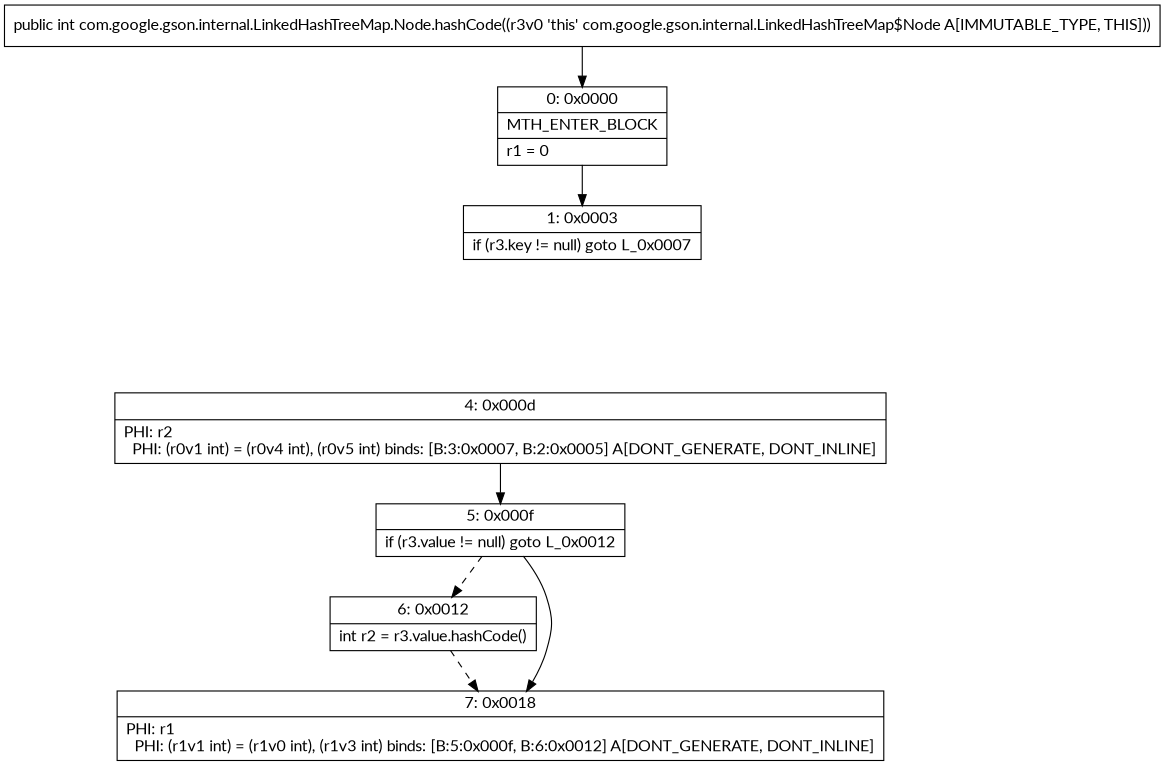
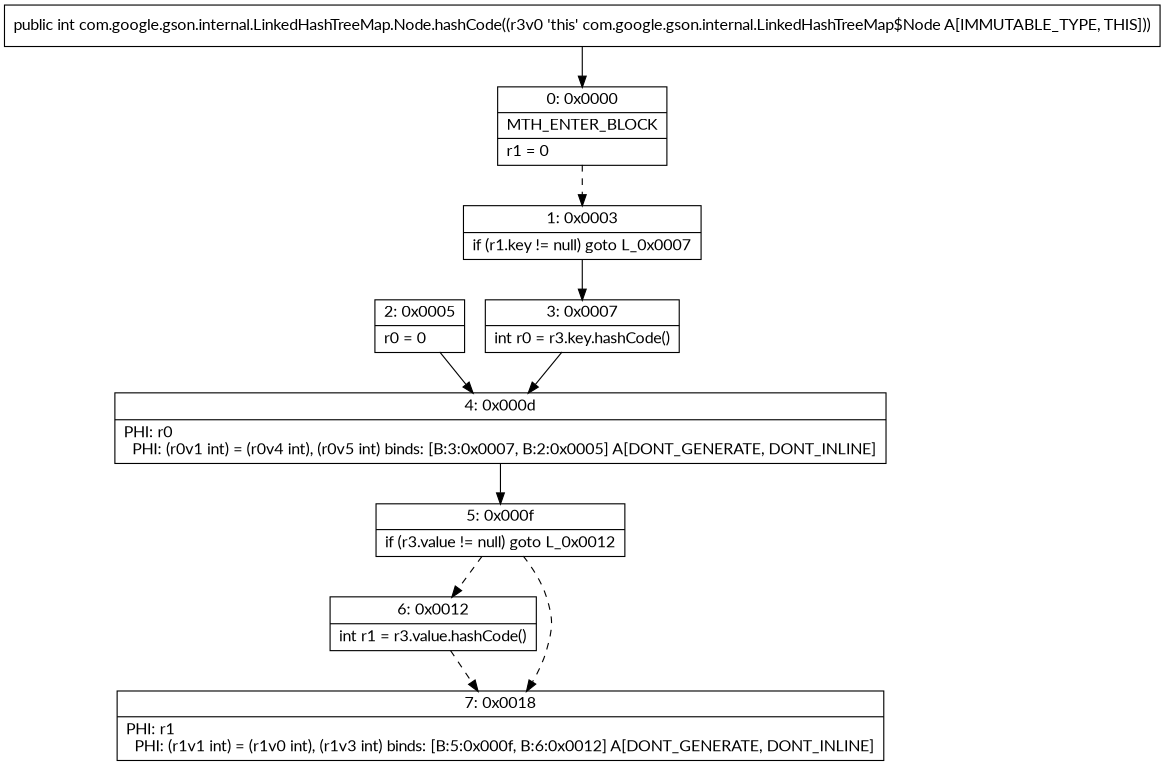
(582, 180) -> (582, 180)
(582, 245) -> (582, 245)
none -> (420, 326)
none -> (582, 326)
(151, 433) -> (151, 433)
(551, 617) -> (551, 617)
(433, 637) -> (433, 637)
